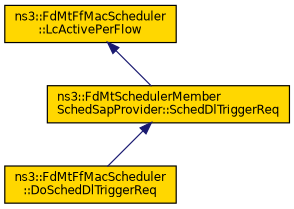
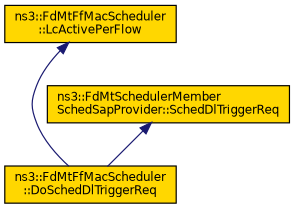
(134, 68) -> (33, 110)
